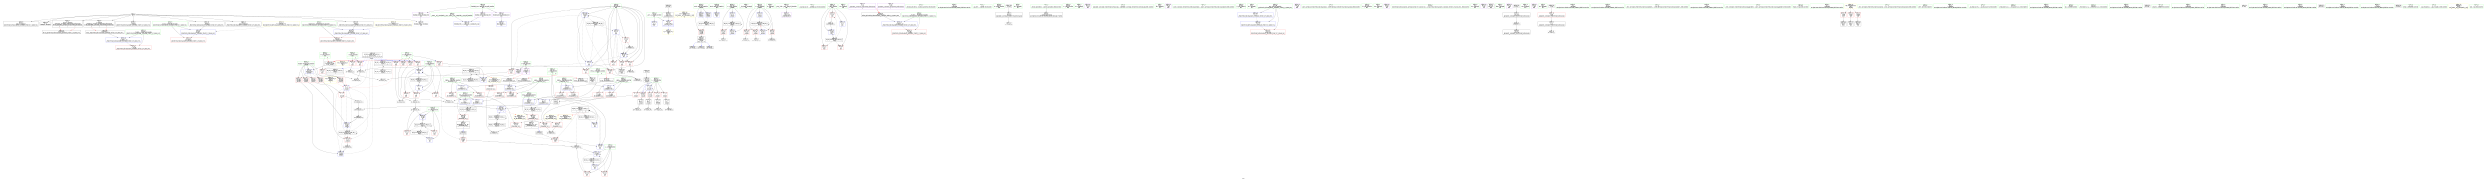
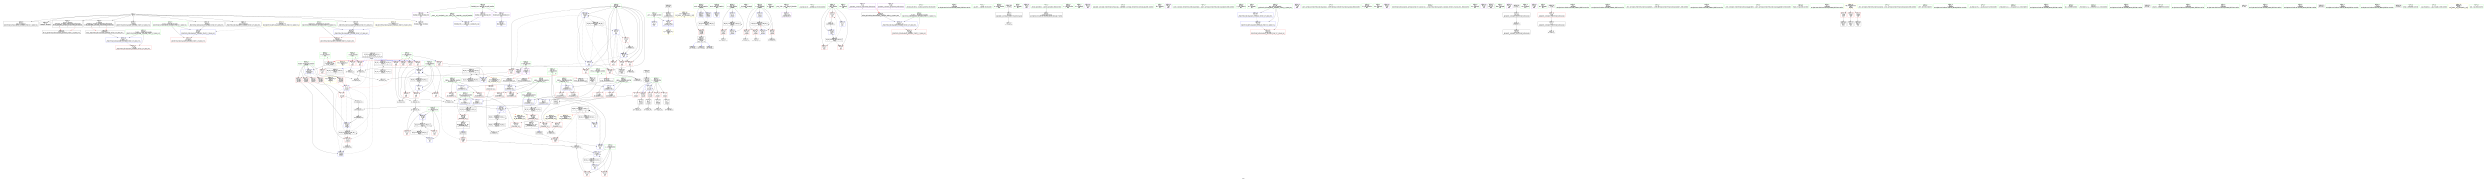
none -> (1026, 6)
